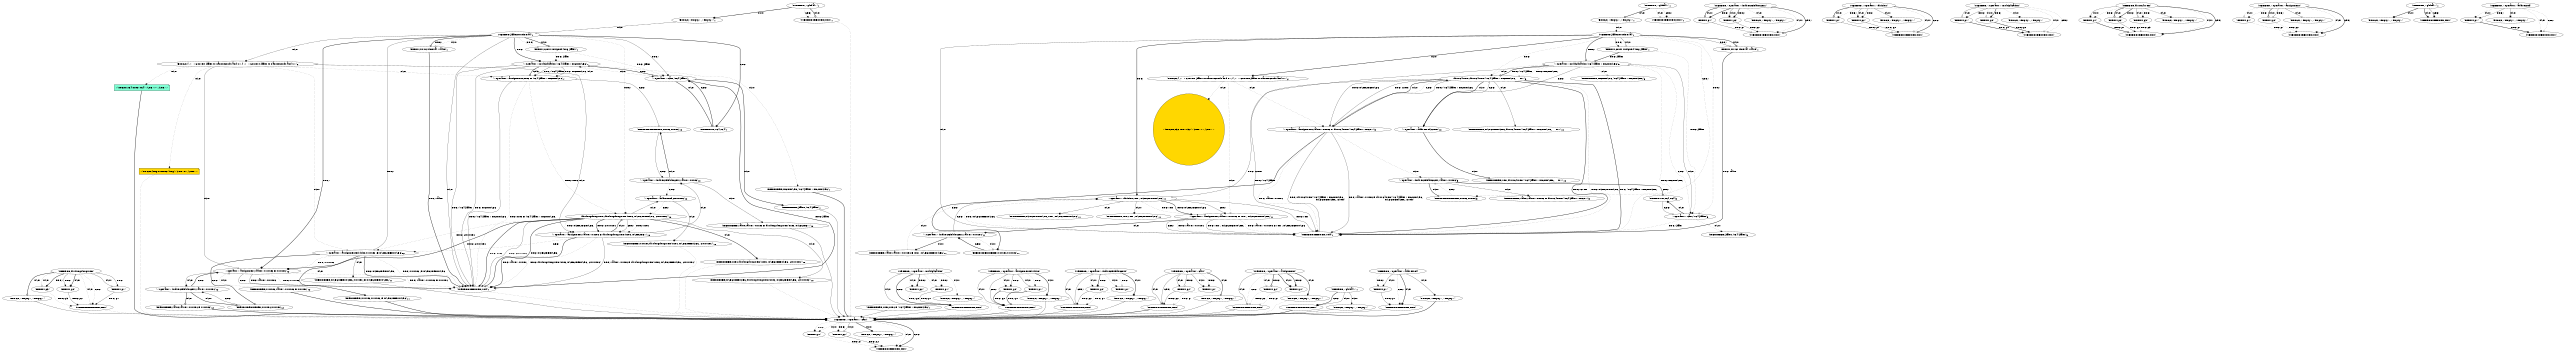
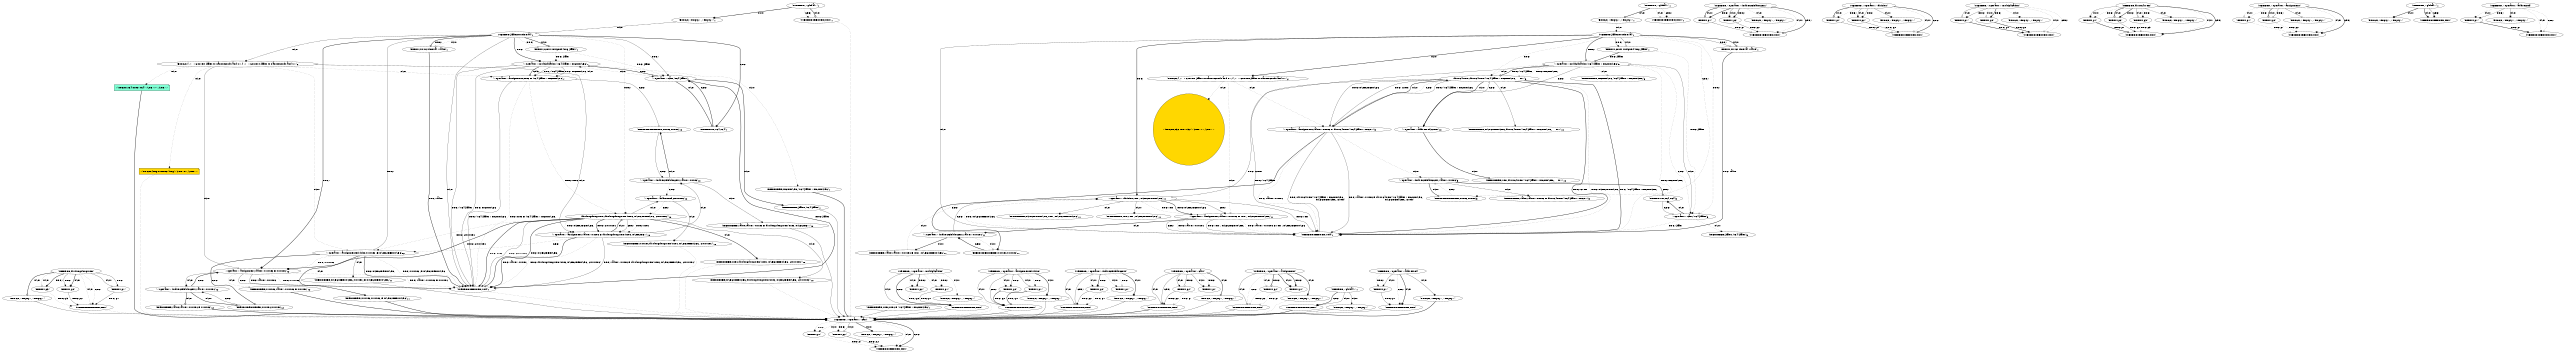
(231, 285) -> (232, 284)
